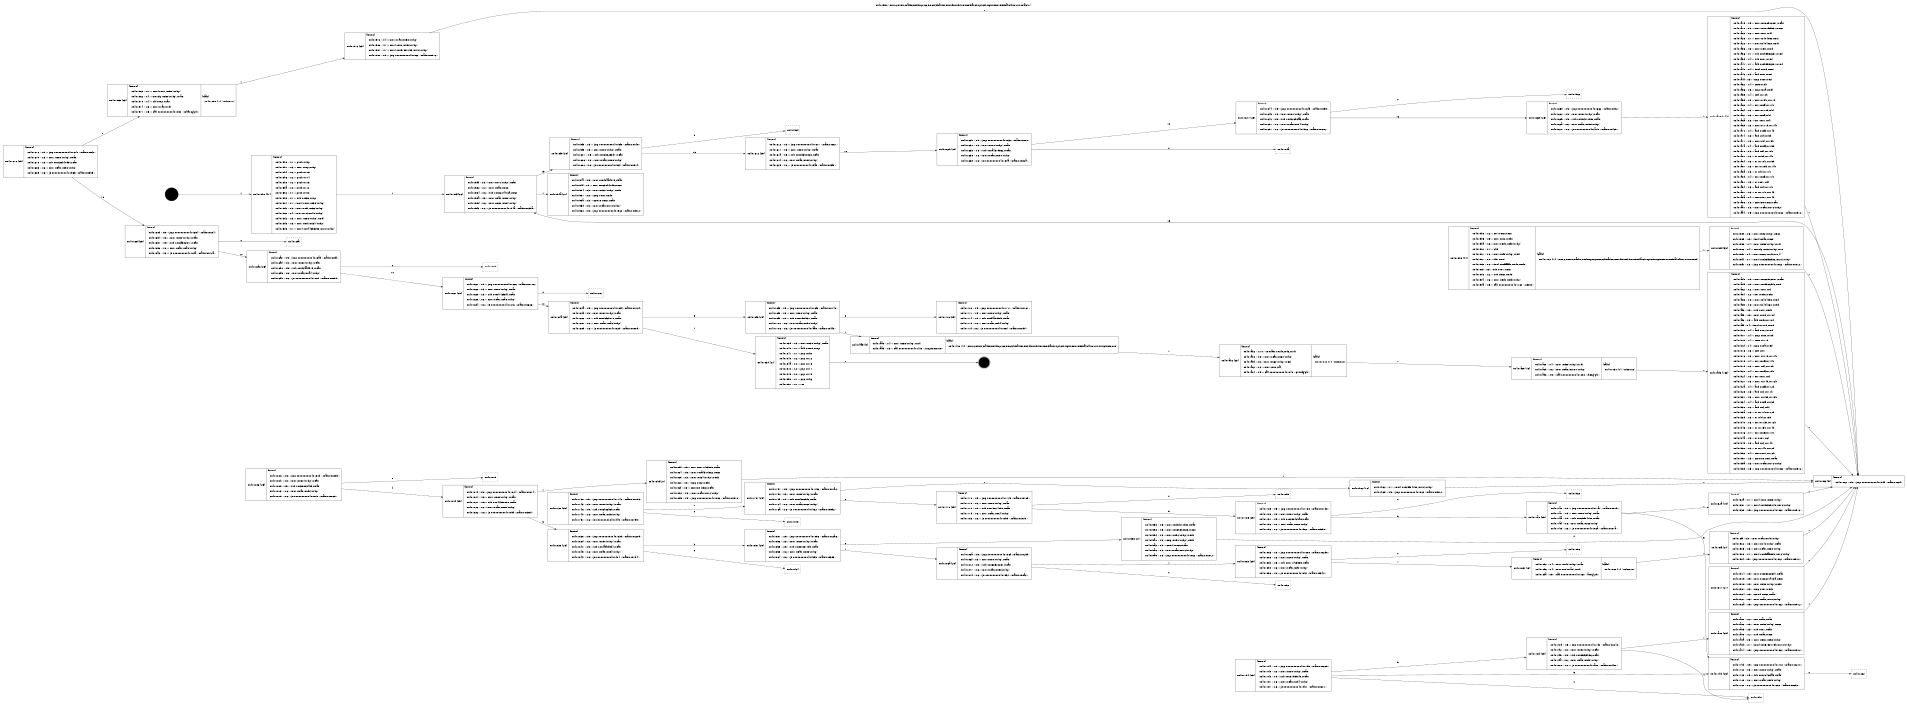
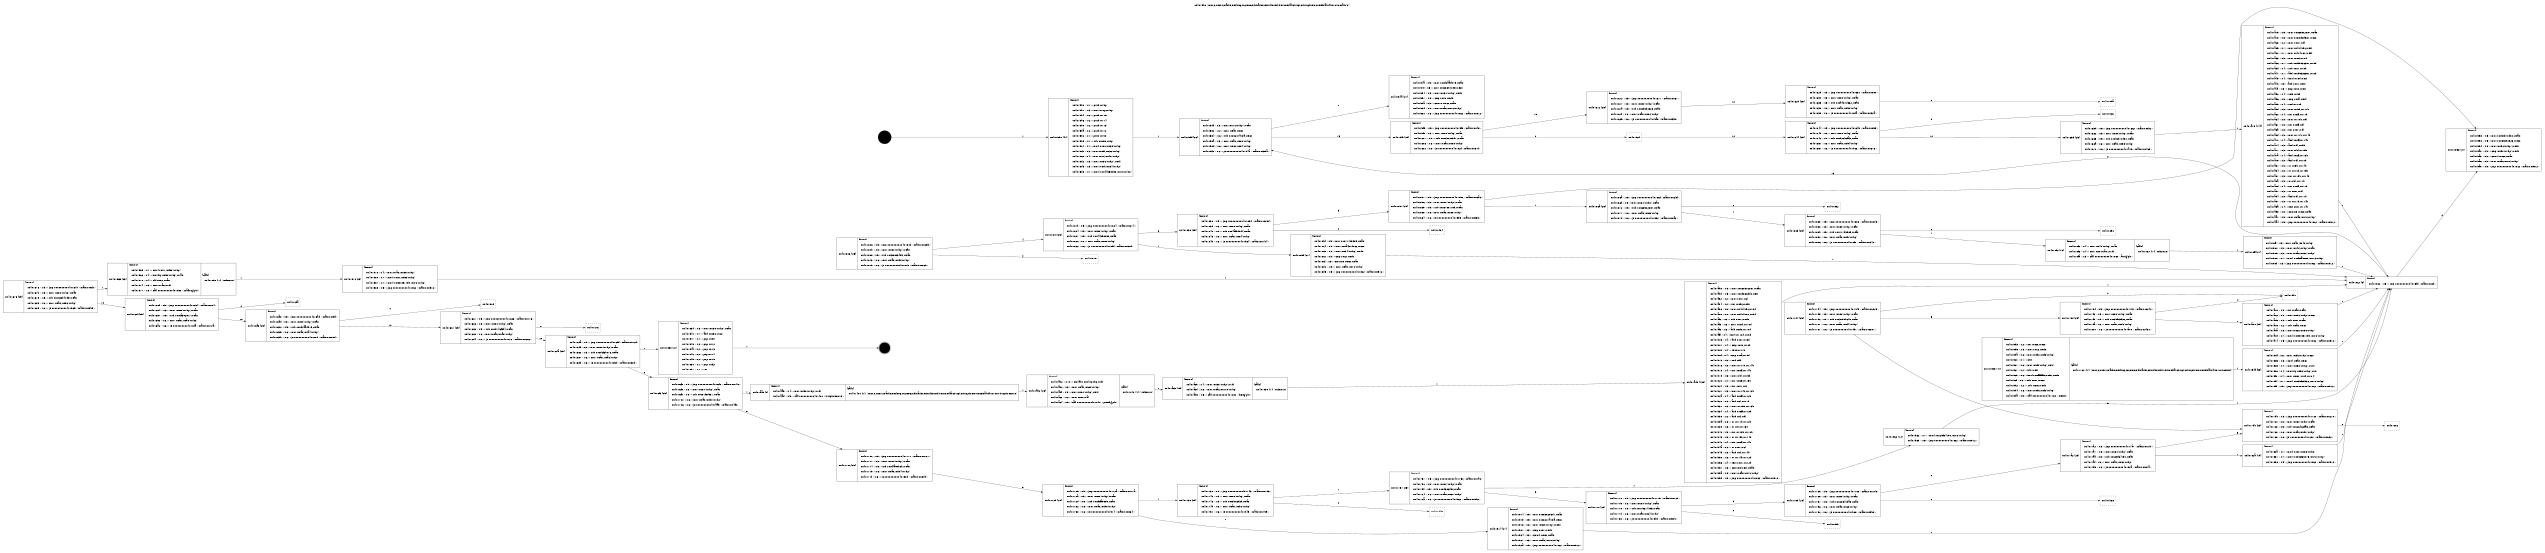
(1133, 134) -> (1712, 137)
none -> (1091, 500)
(1540, 542) -> (2436, 225)
